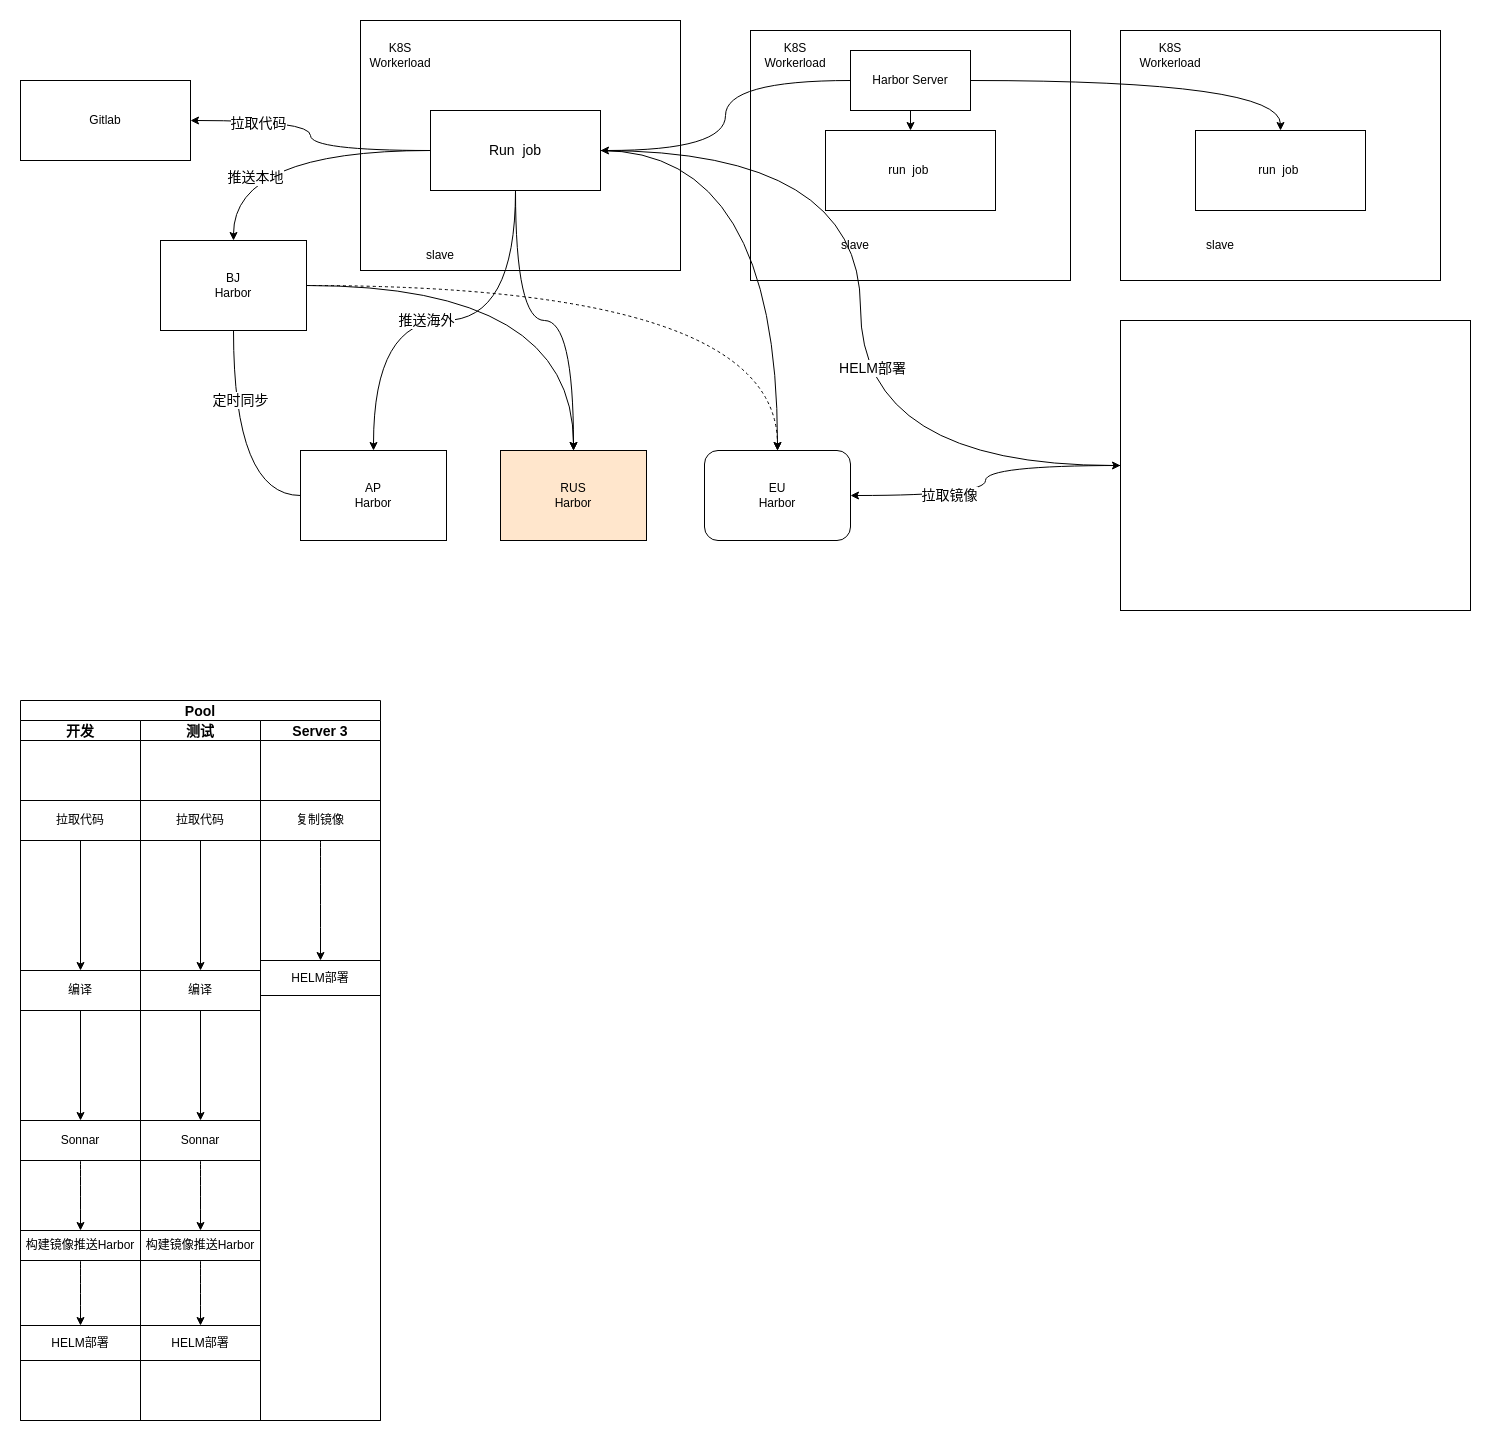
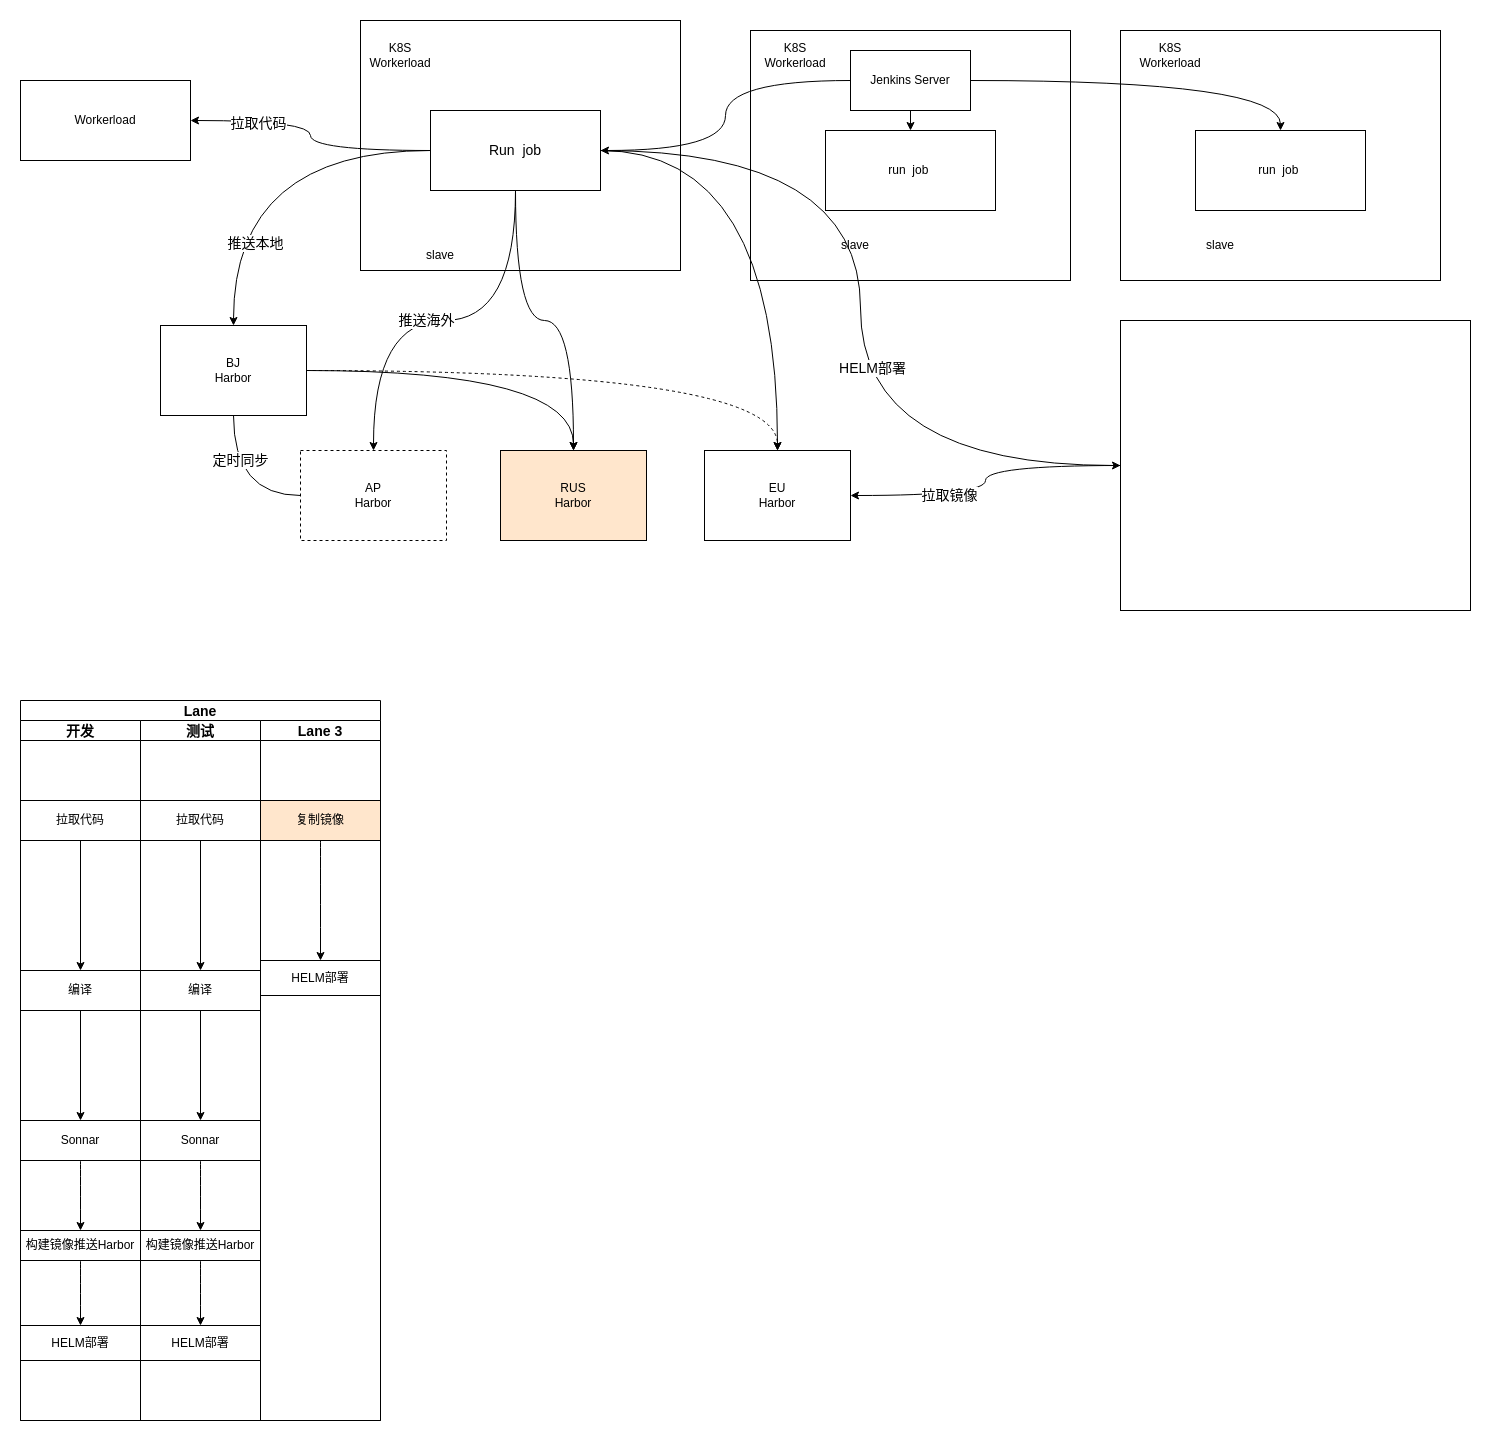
(911, 81) -> (911, 81)
(106, 121) -> (106, 121)
(234, 286) -> (234, 371)
(374, 496) -> (374, 496)
(778, 496) -> (778, 496)
(200, 711) -> (200, 711)
(320, 731) -> (320, 731)
(321, 821) -> (321, 821)
